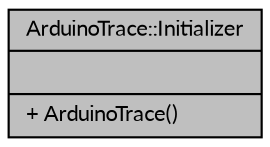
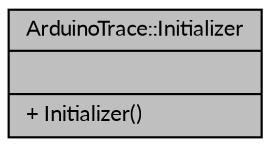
(103, 115) -> (85, 115)
